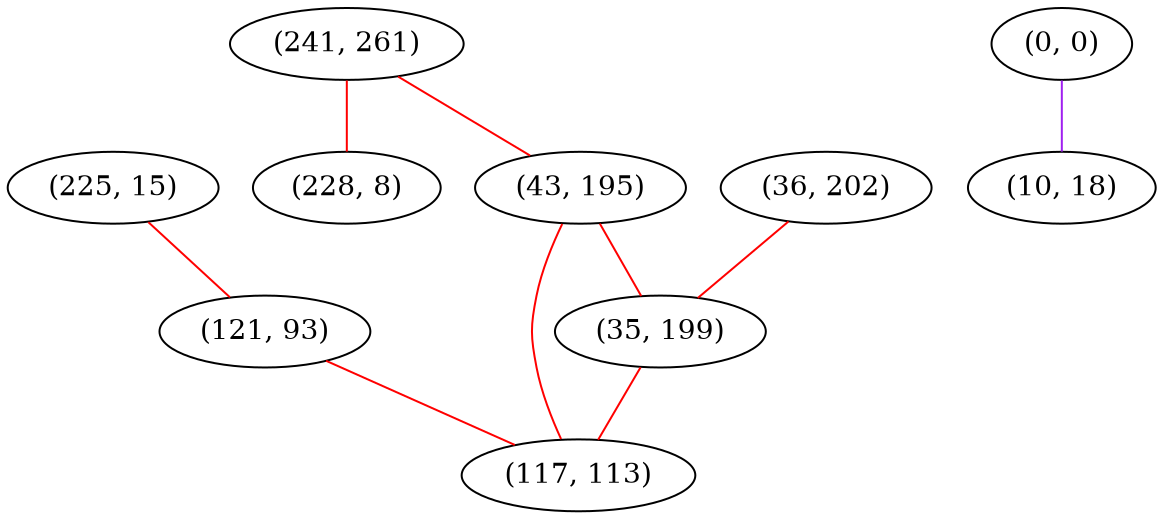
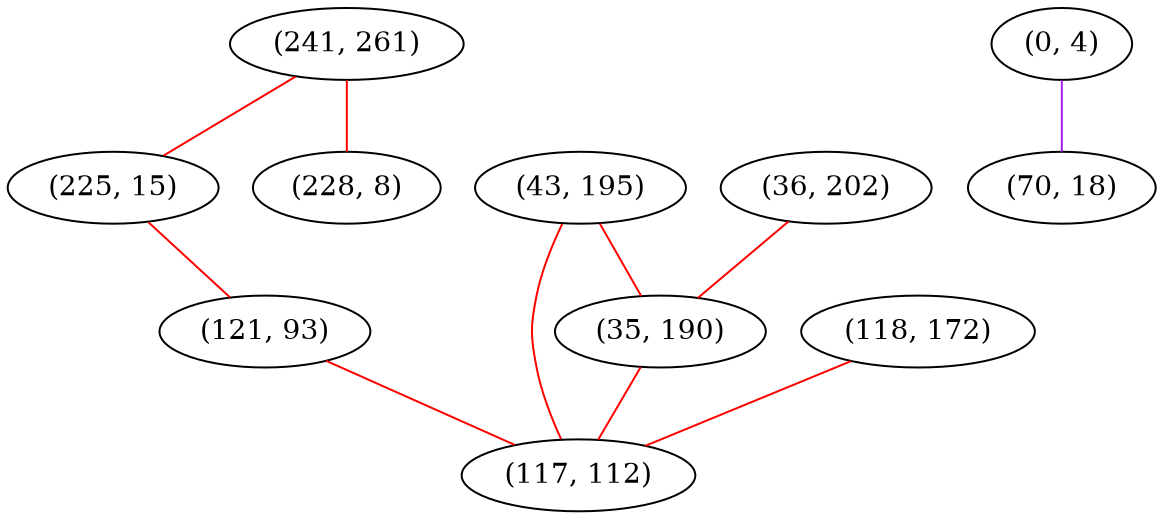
(1062, 44) -> (1062, 44)
(464, 116) -> (230, 116)
(1062, 188) -> (1062, 188)
(660, 332) -> (660, 332)
none -> (918, 332)
(578, 475) -> (578, 475)
